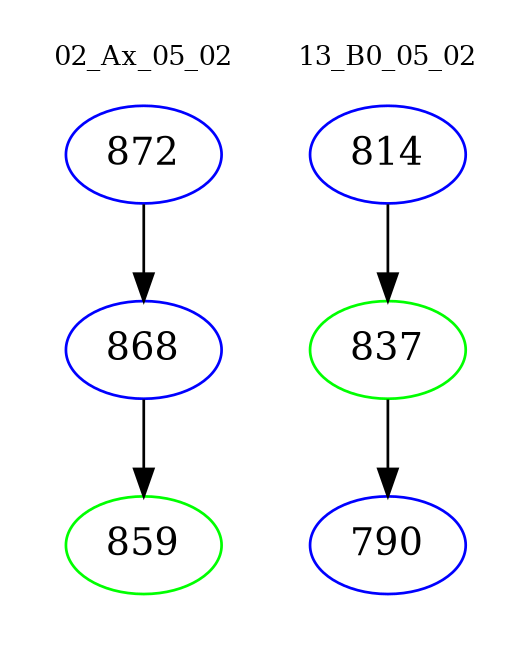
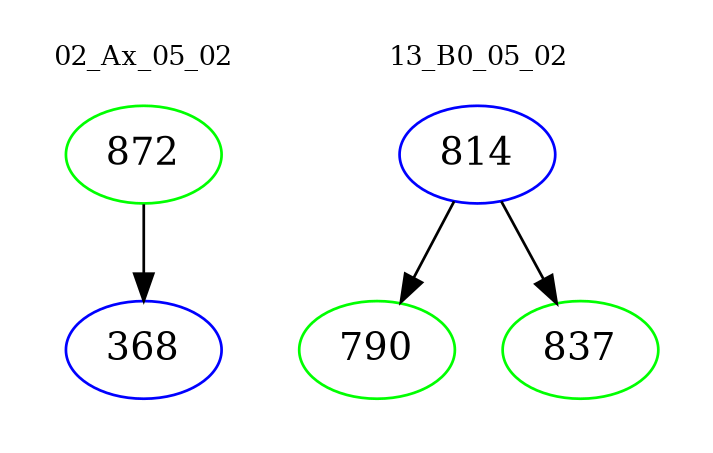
(144, 155) -> (144, 155)
(144, 350) -> (144, 350)
(388, 434) -> (434, 240)
(144, 545) -> none
(388, 545) -> (377, 350)
